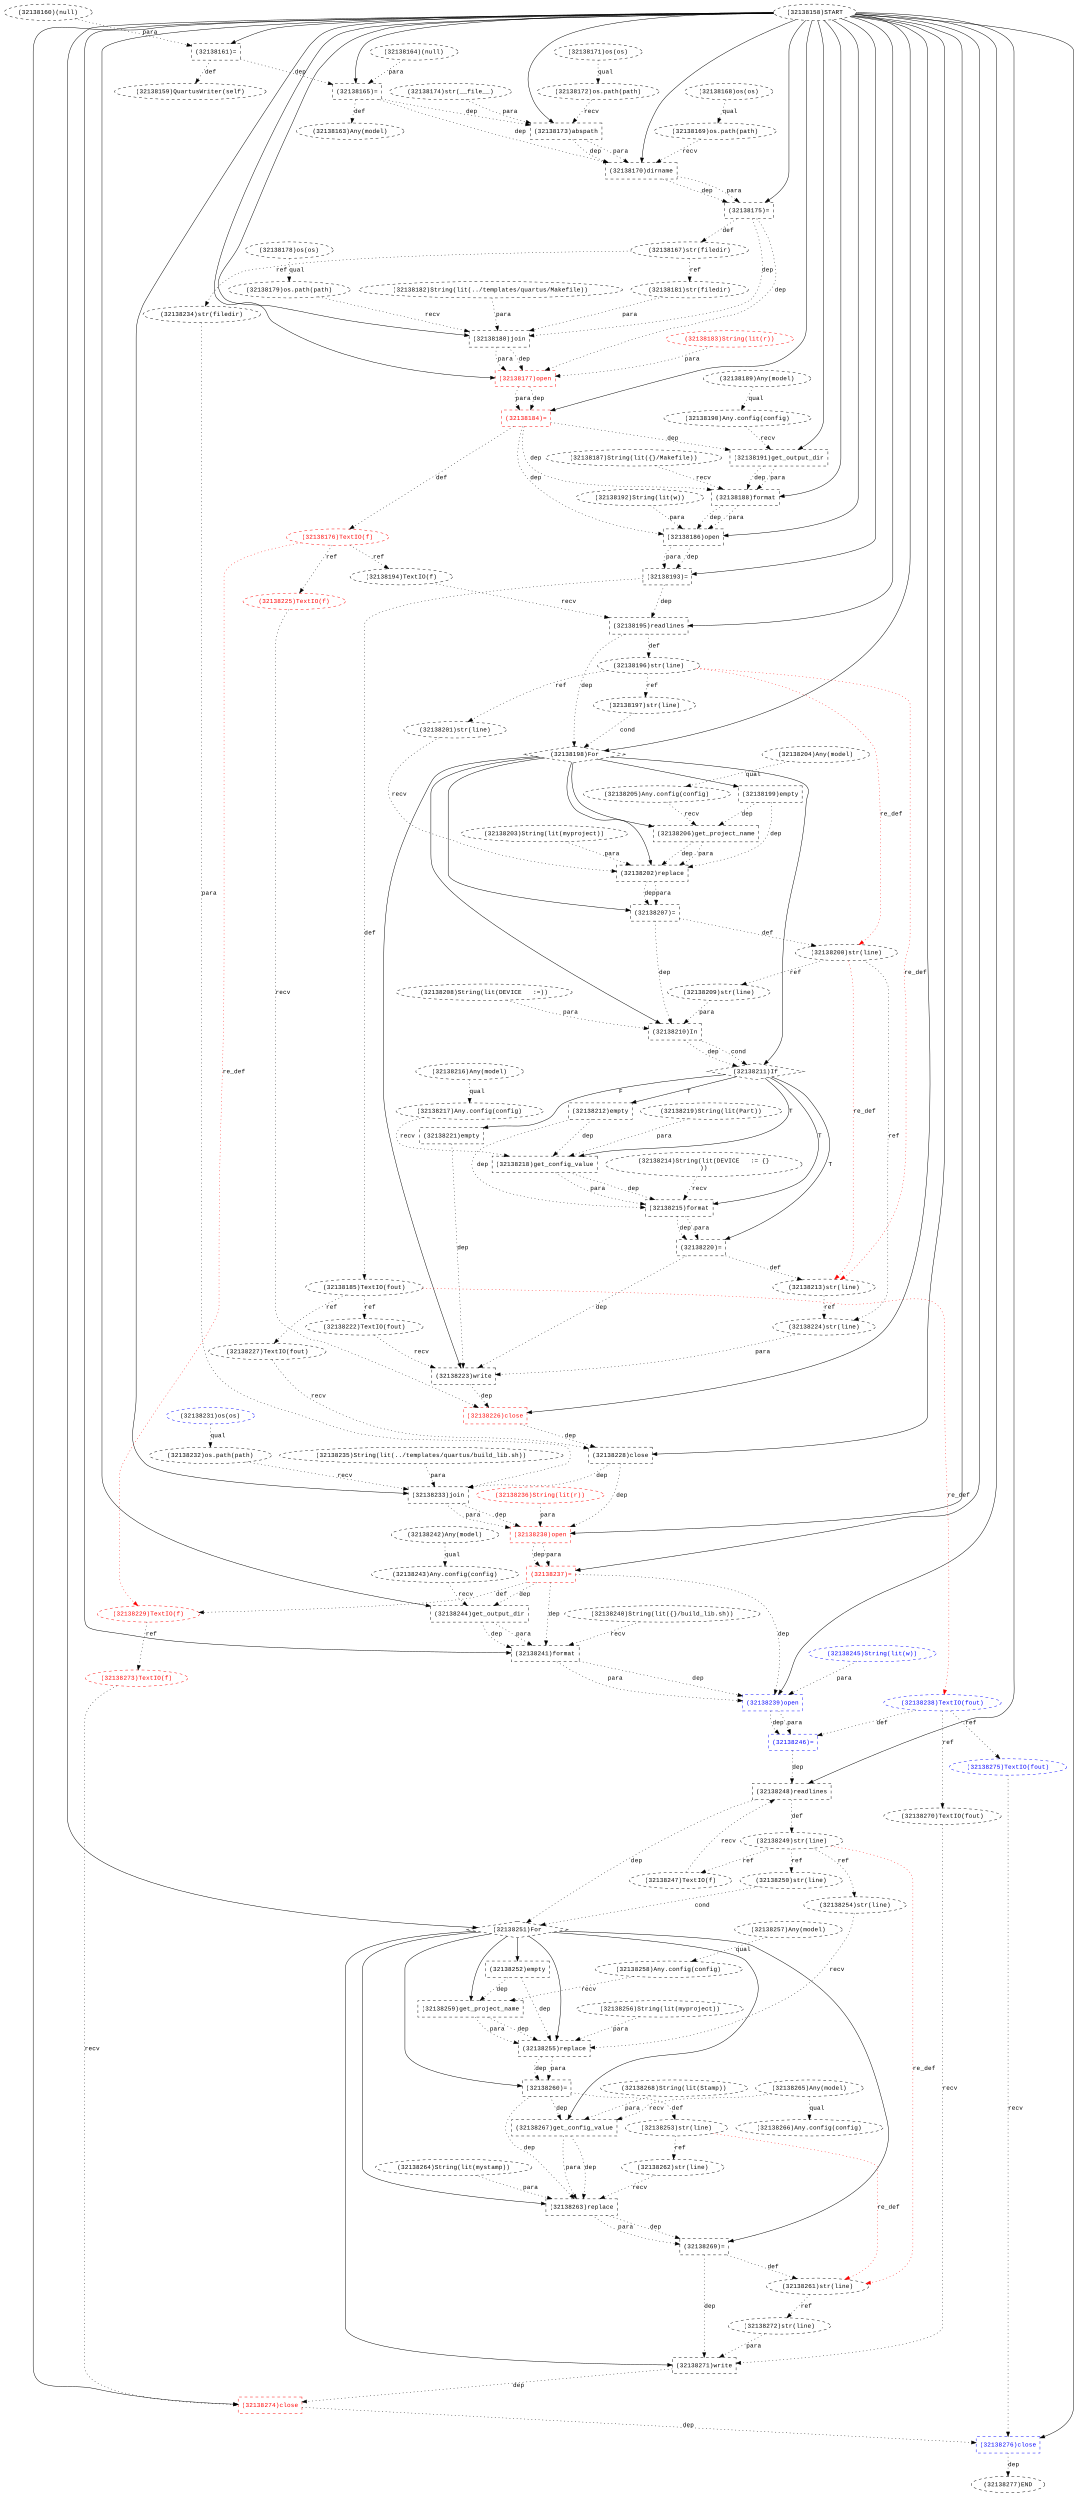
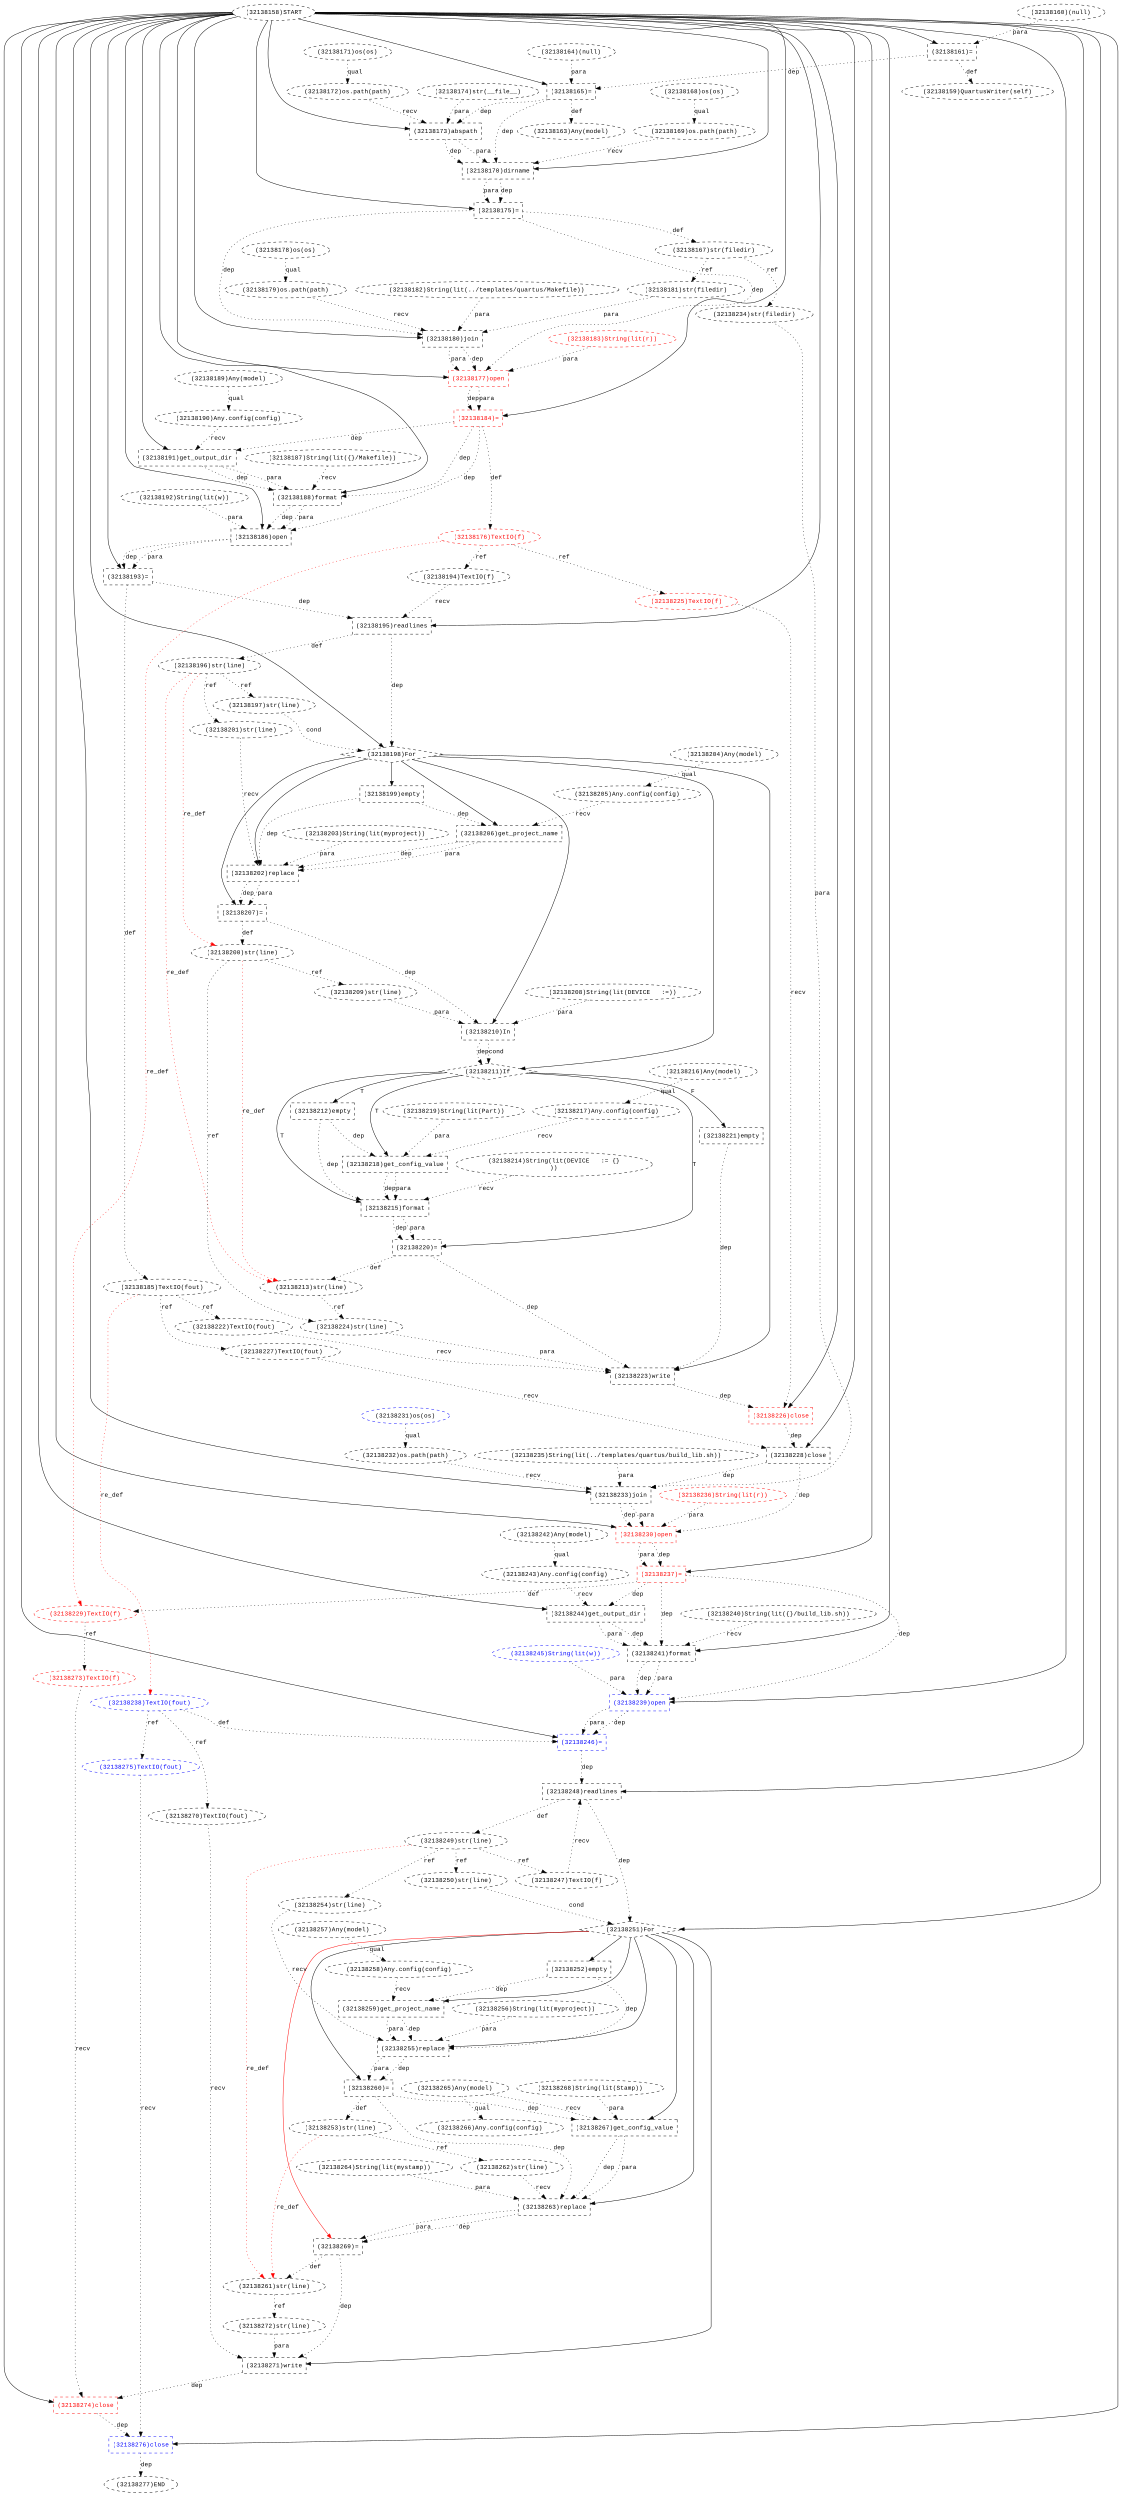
none -> (21, 994)
(850, 2023) -> (310, 1963)
